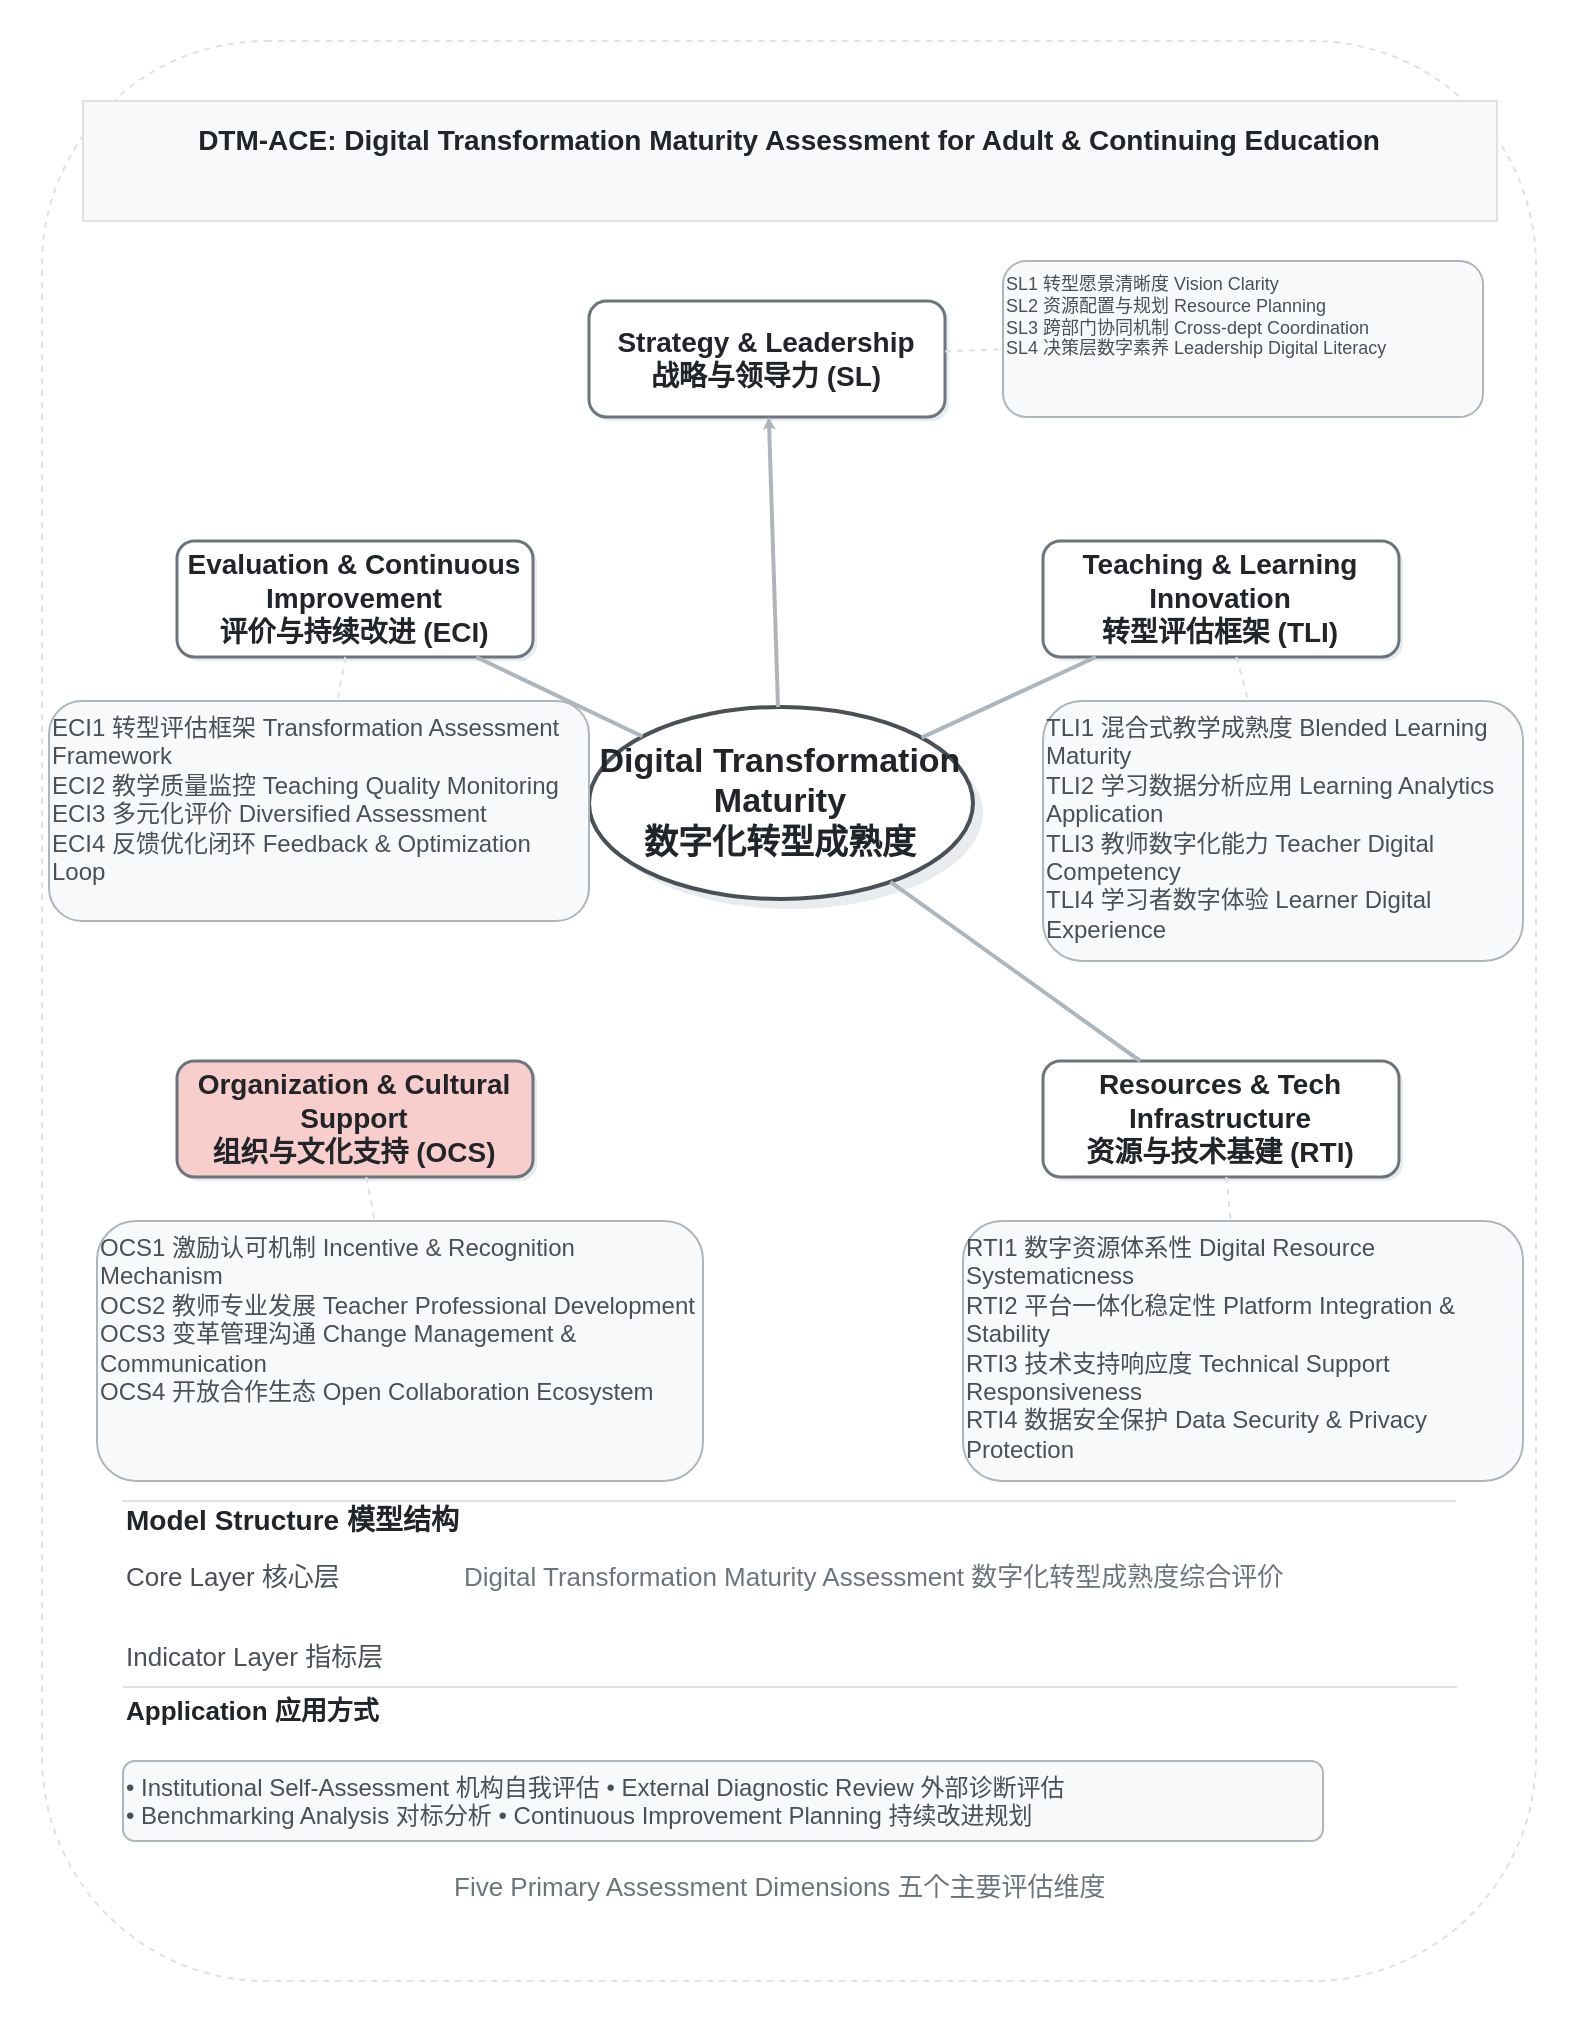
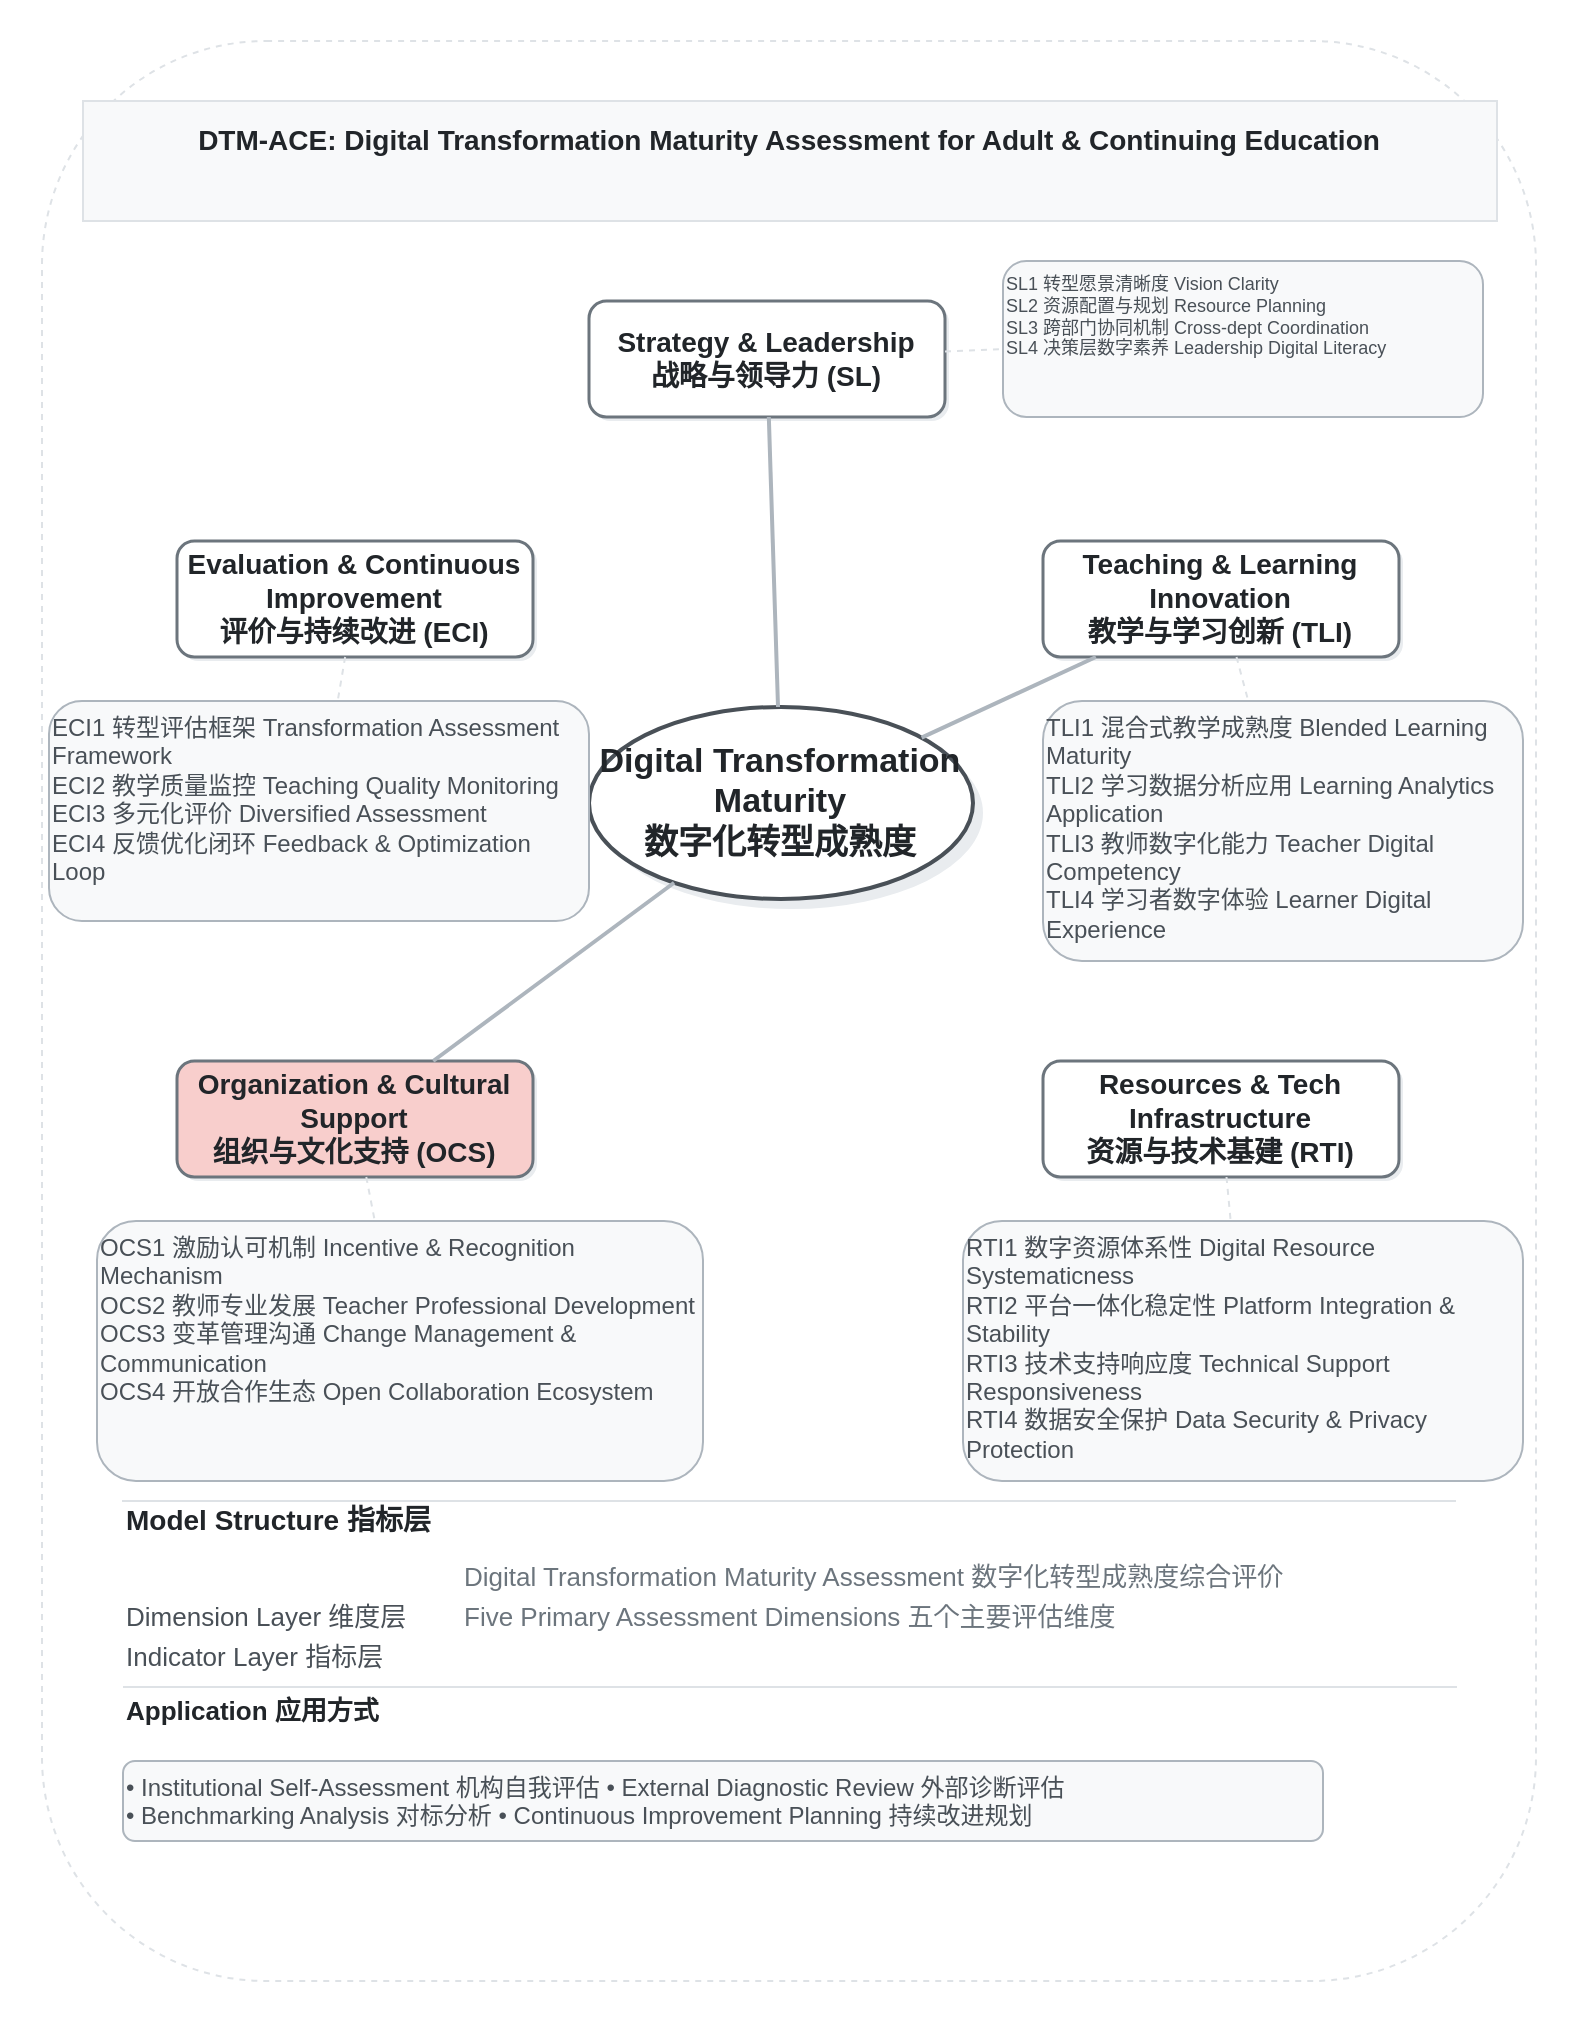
(769, 427) -> (769, 423)
(1221, 599) -> (1221, 599)
(559, 697) -> none
(1015, 971) -> none
none -> (554, 972)
(298, 1521) -> (284, 1521)
(243, 1577) -> none
none -> (273, 1617)
(851, 1887) -> (861, 1617)
